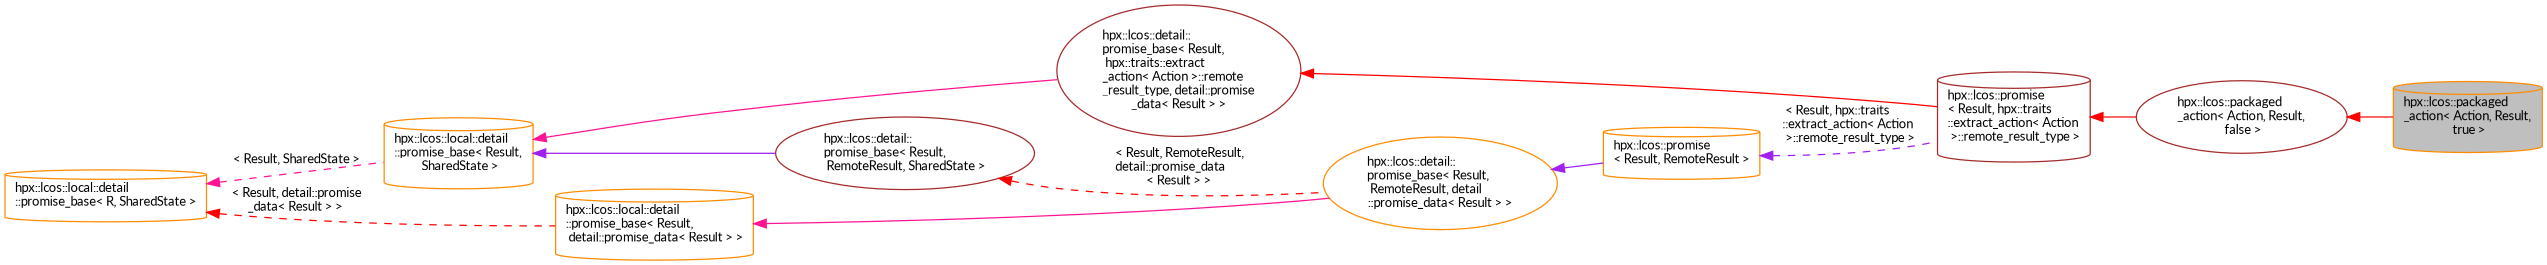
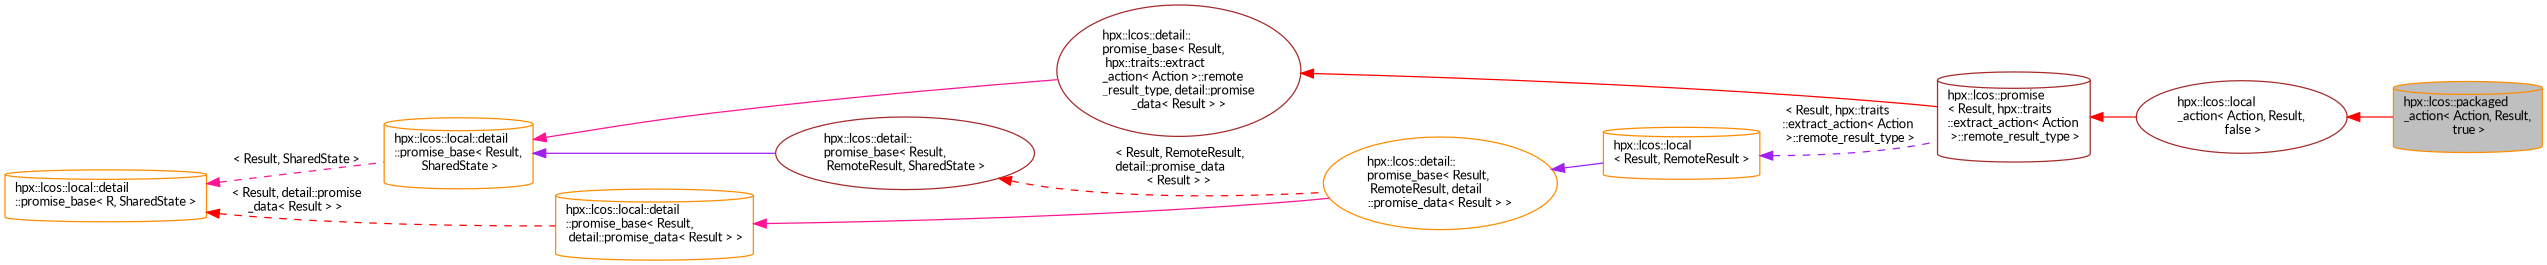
(2242, 117) -> (2242, 117)
(1682, 153) -> (1682, 153)
